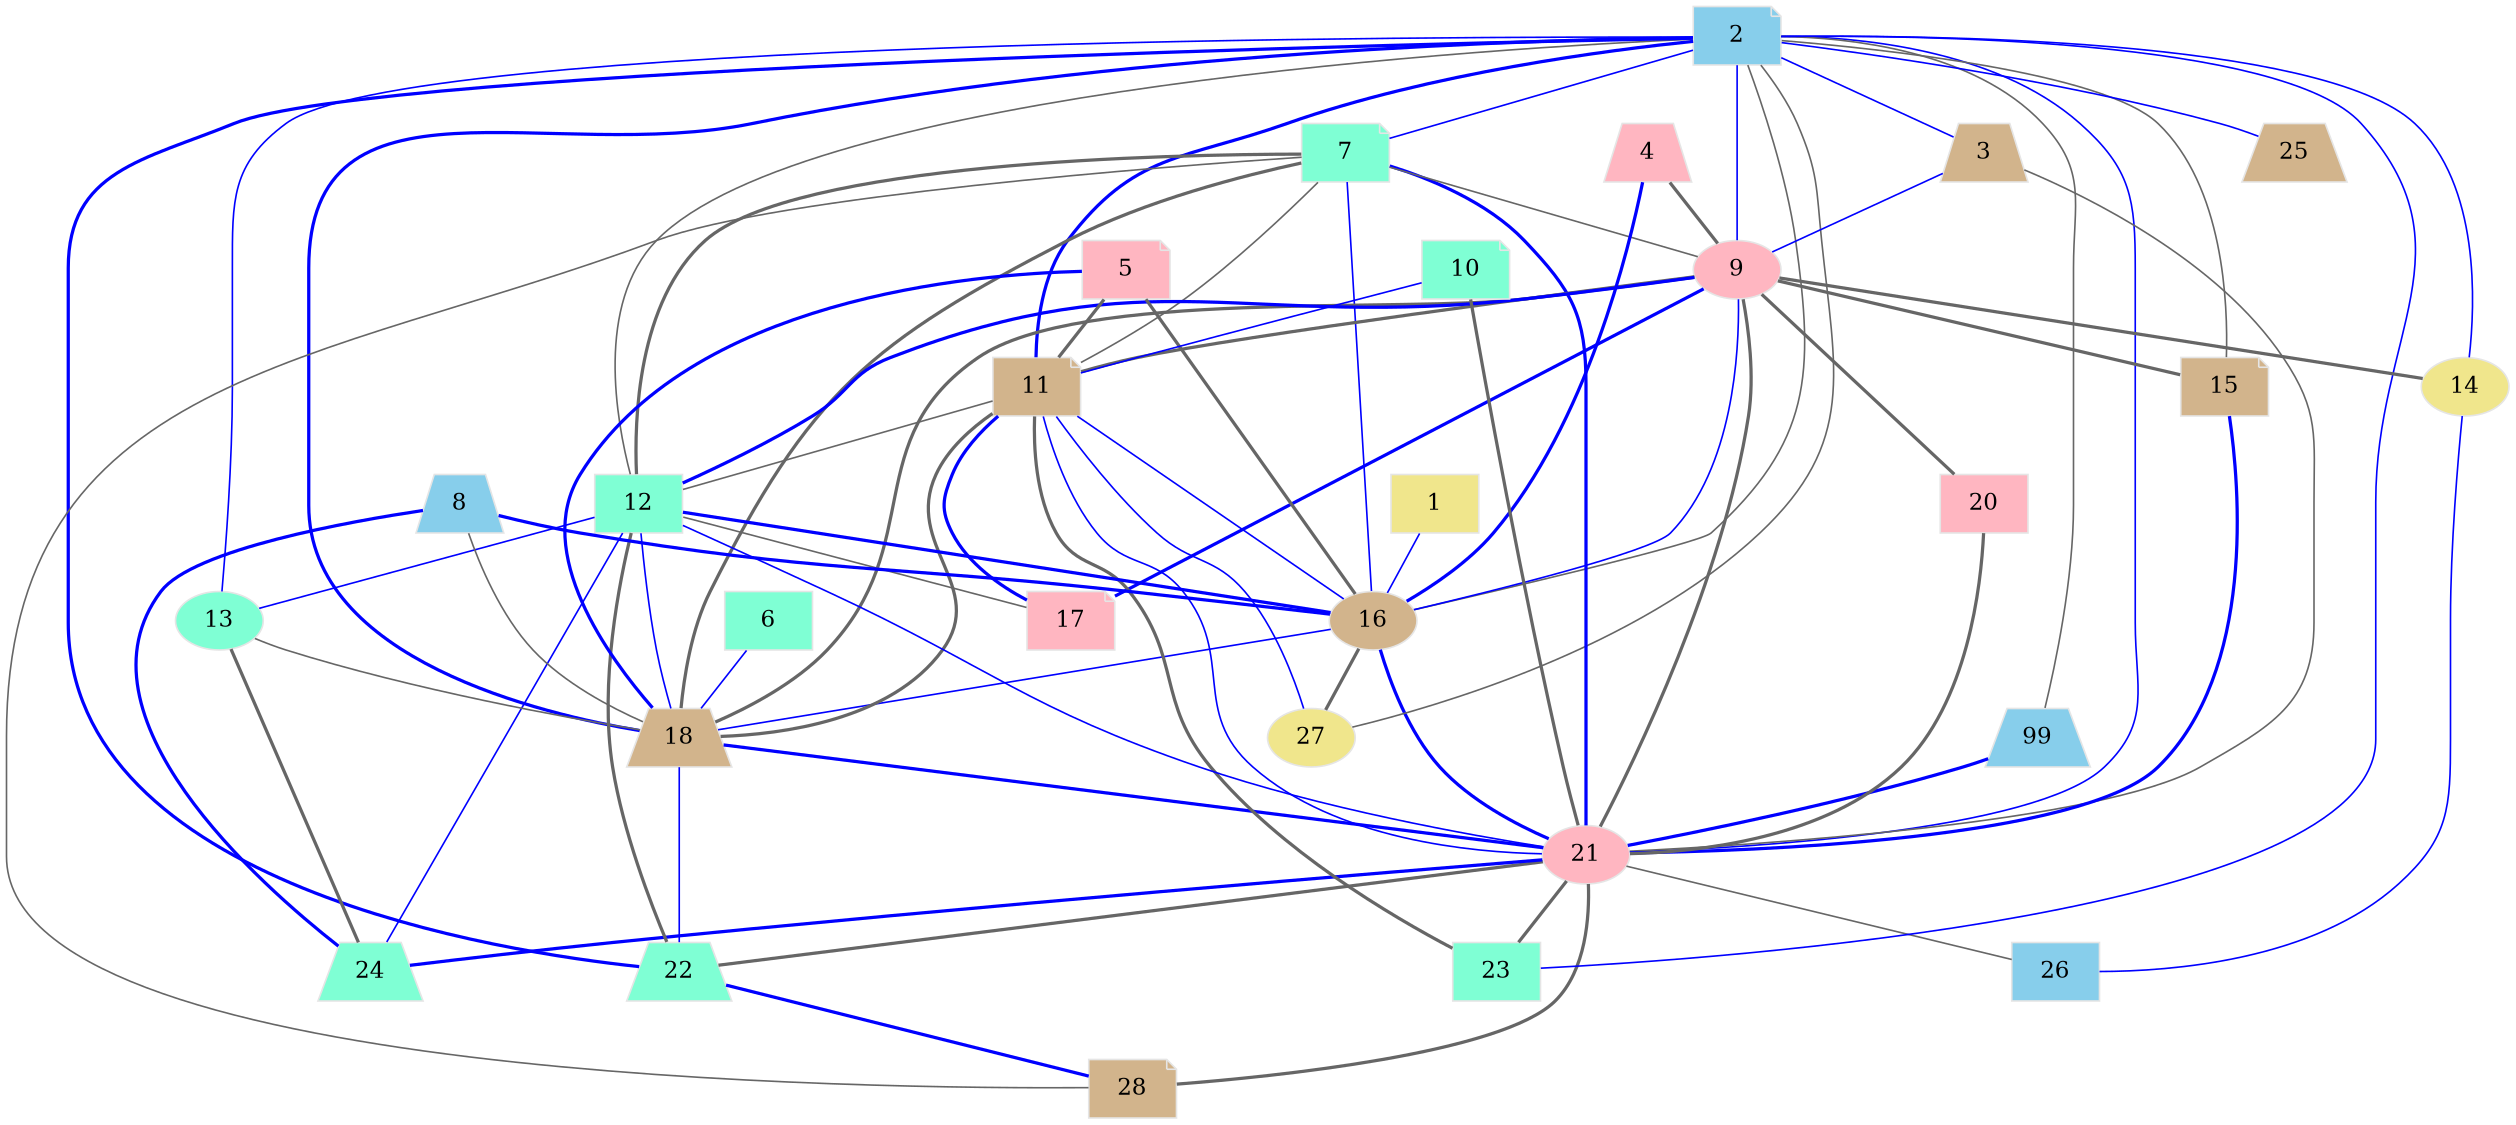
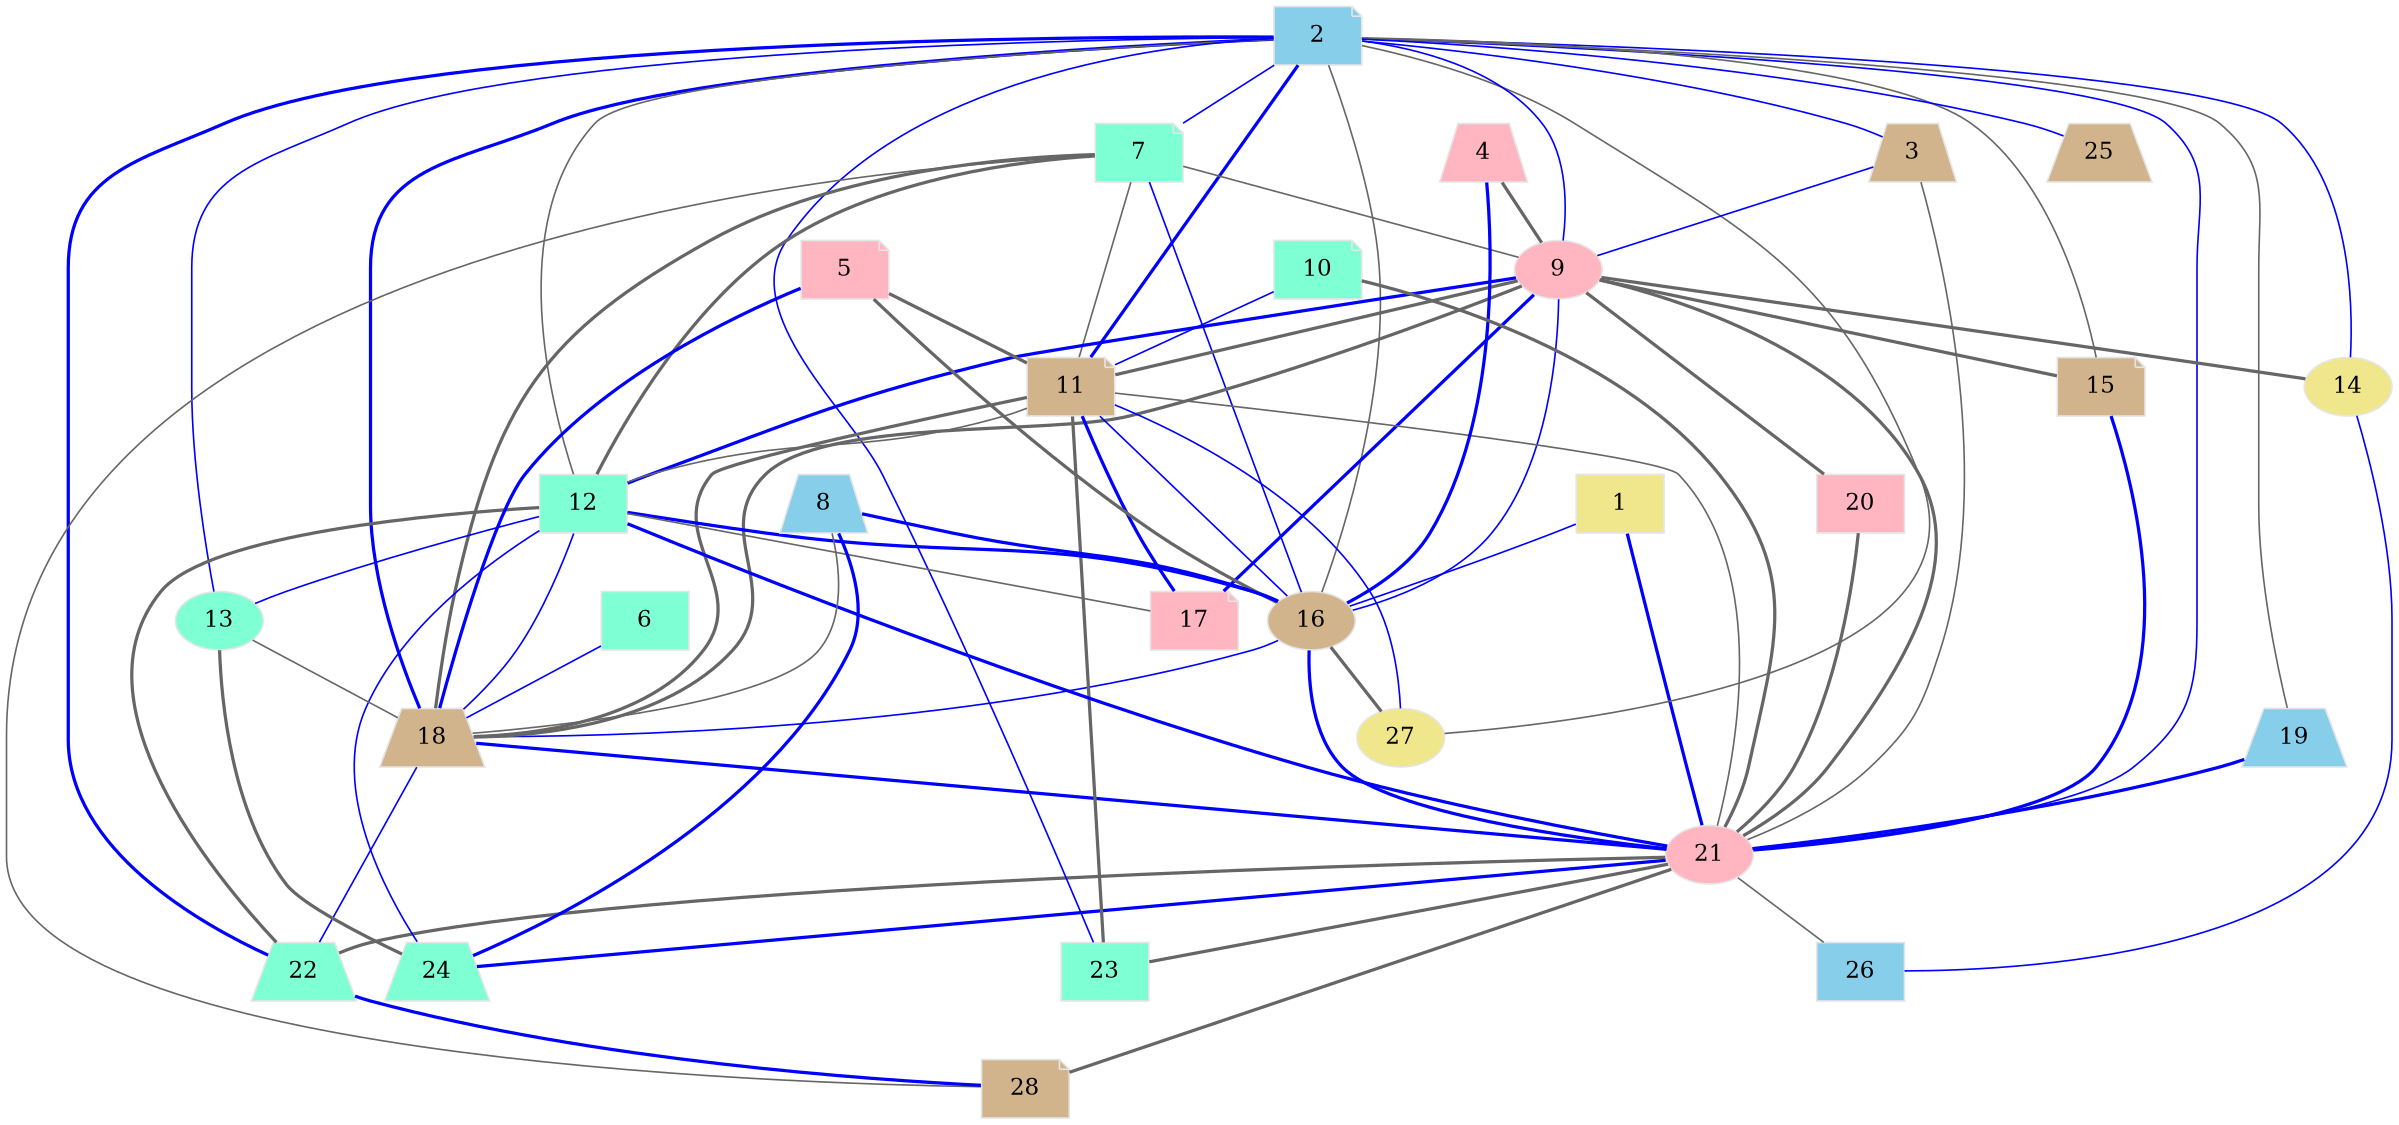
(1586, 446) -> (1664, 680)
(1221, 717) -> (1580, 452)
(1098, 728) -> (1138, 715)
(2038, 738) -> (2294, 738)
